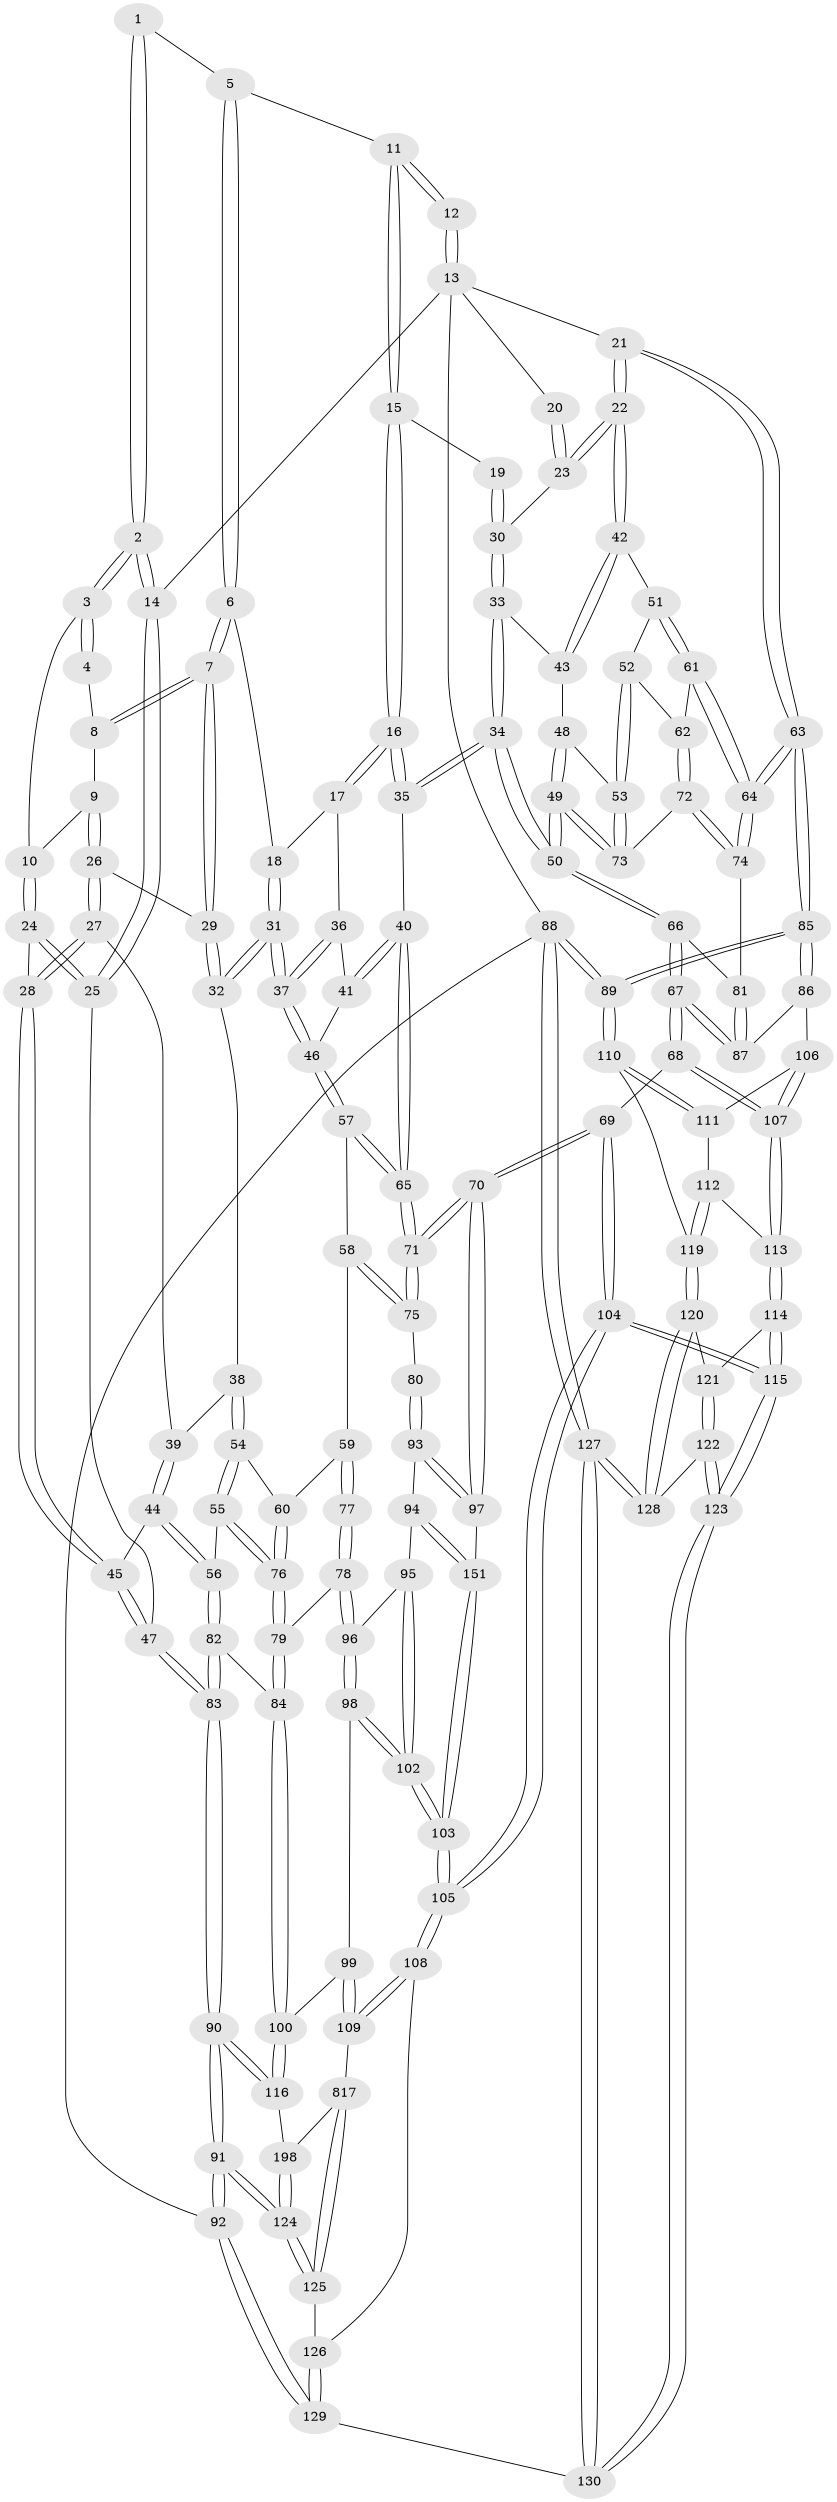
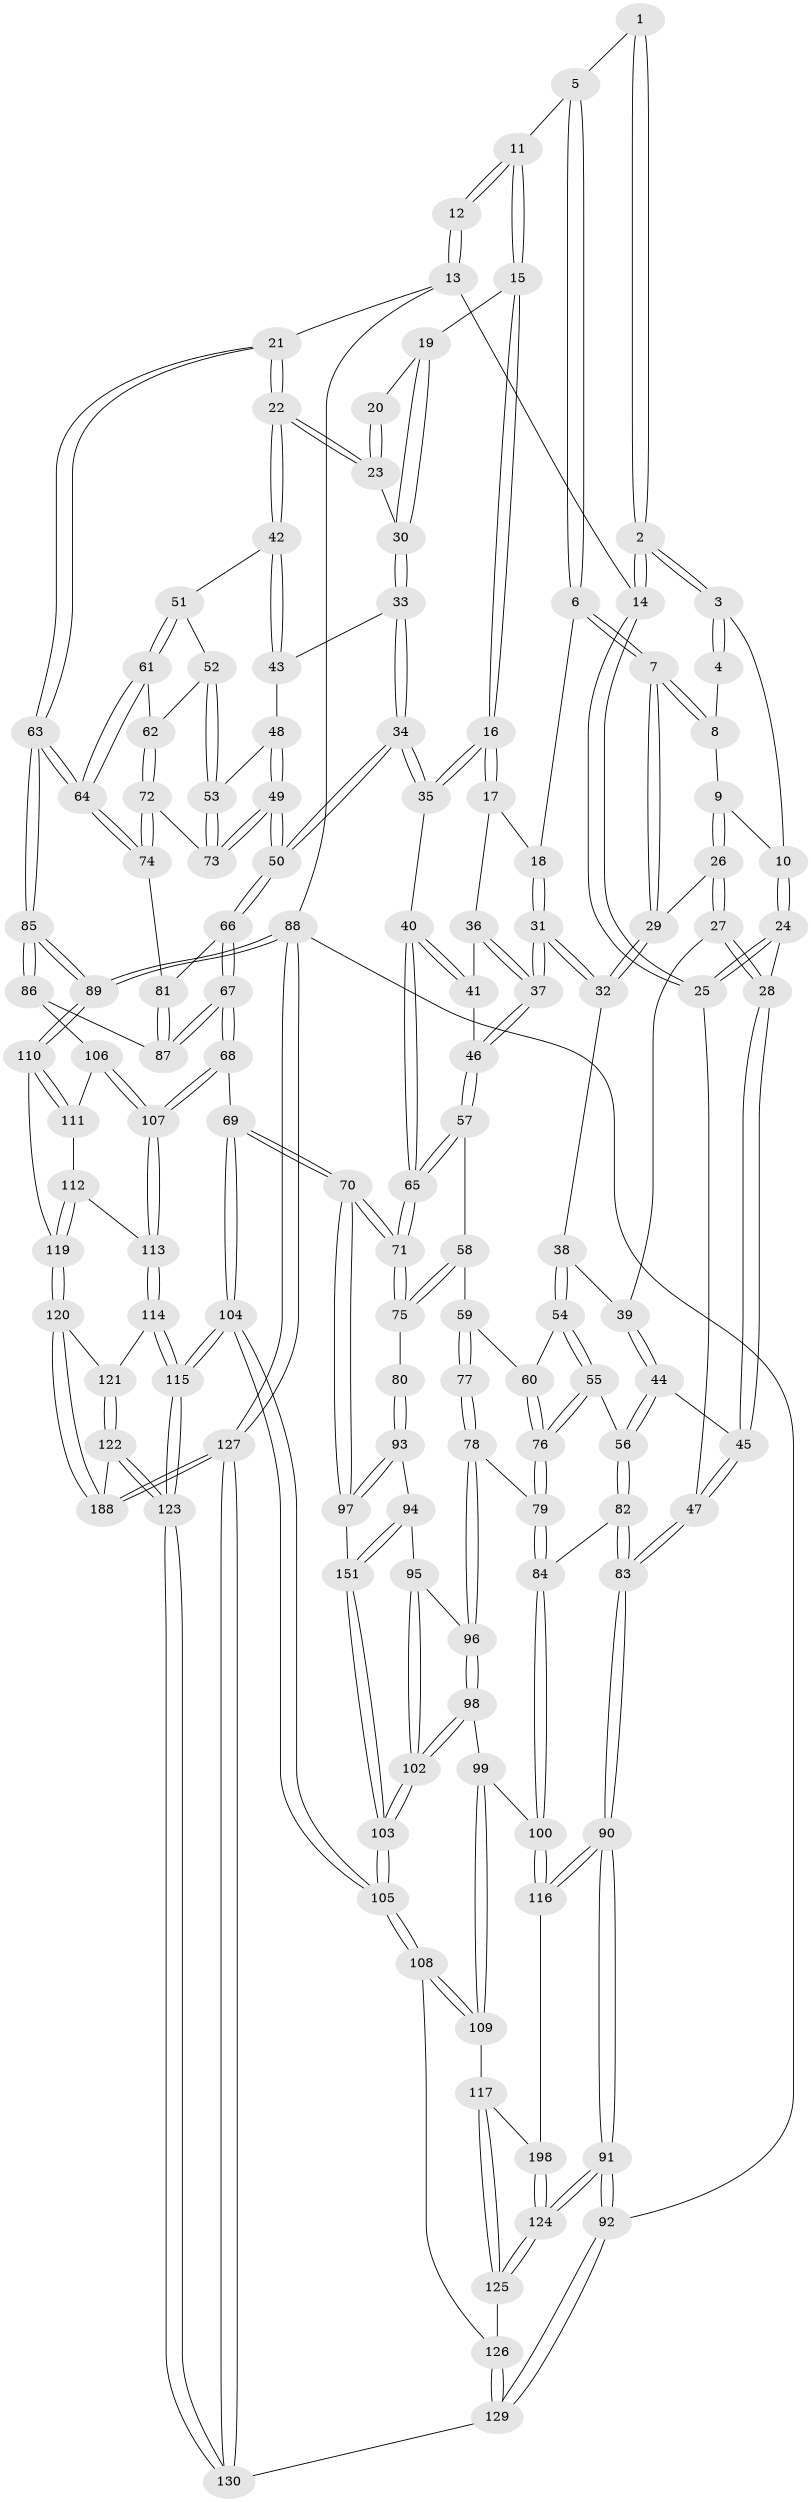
(504, 344) -> (401, 376)
(649, 1510) -> (102, 1510)
(345, 2093) -> (481, 2093)
